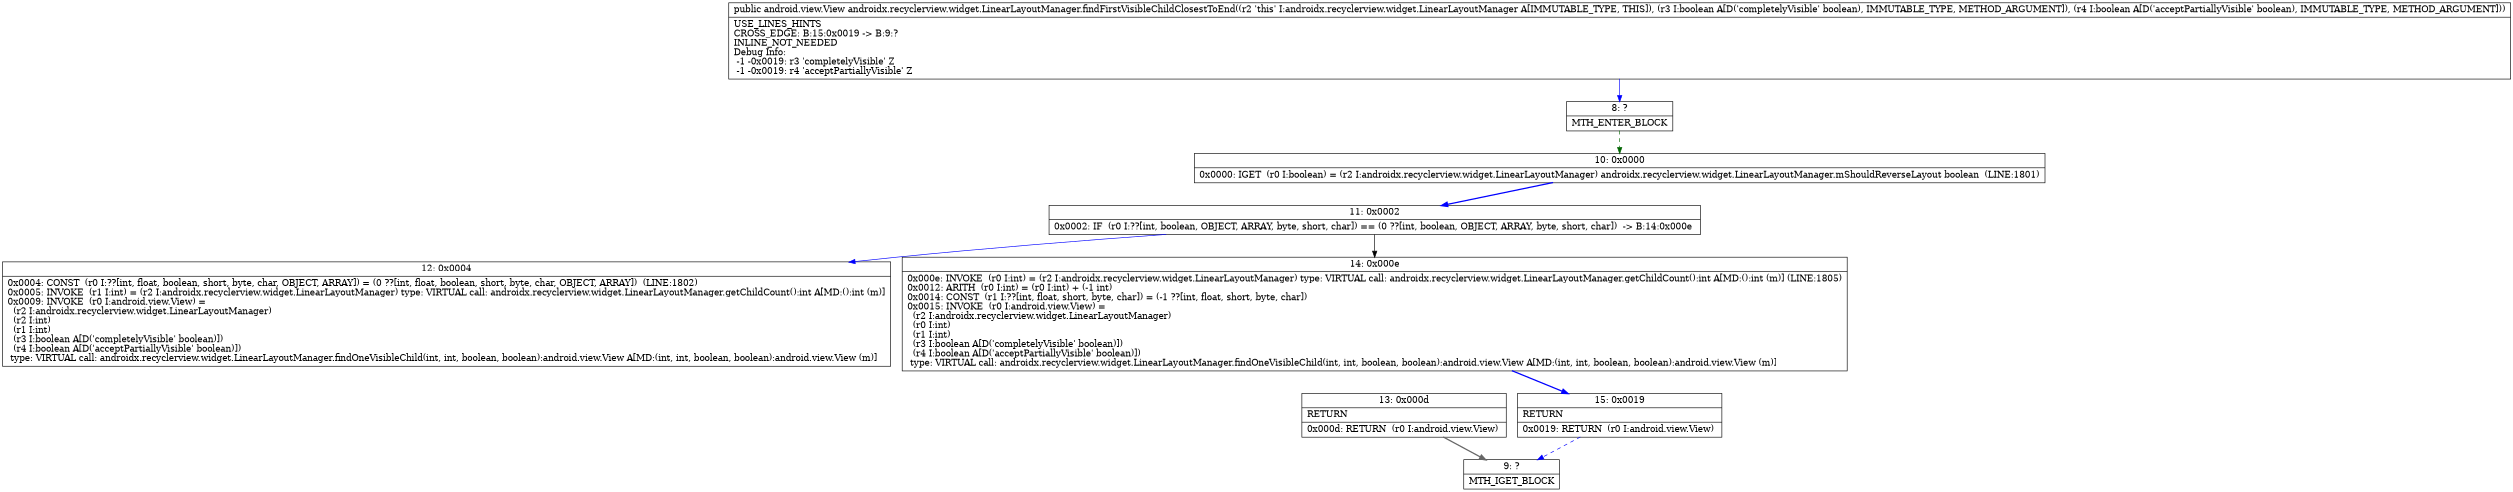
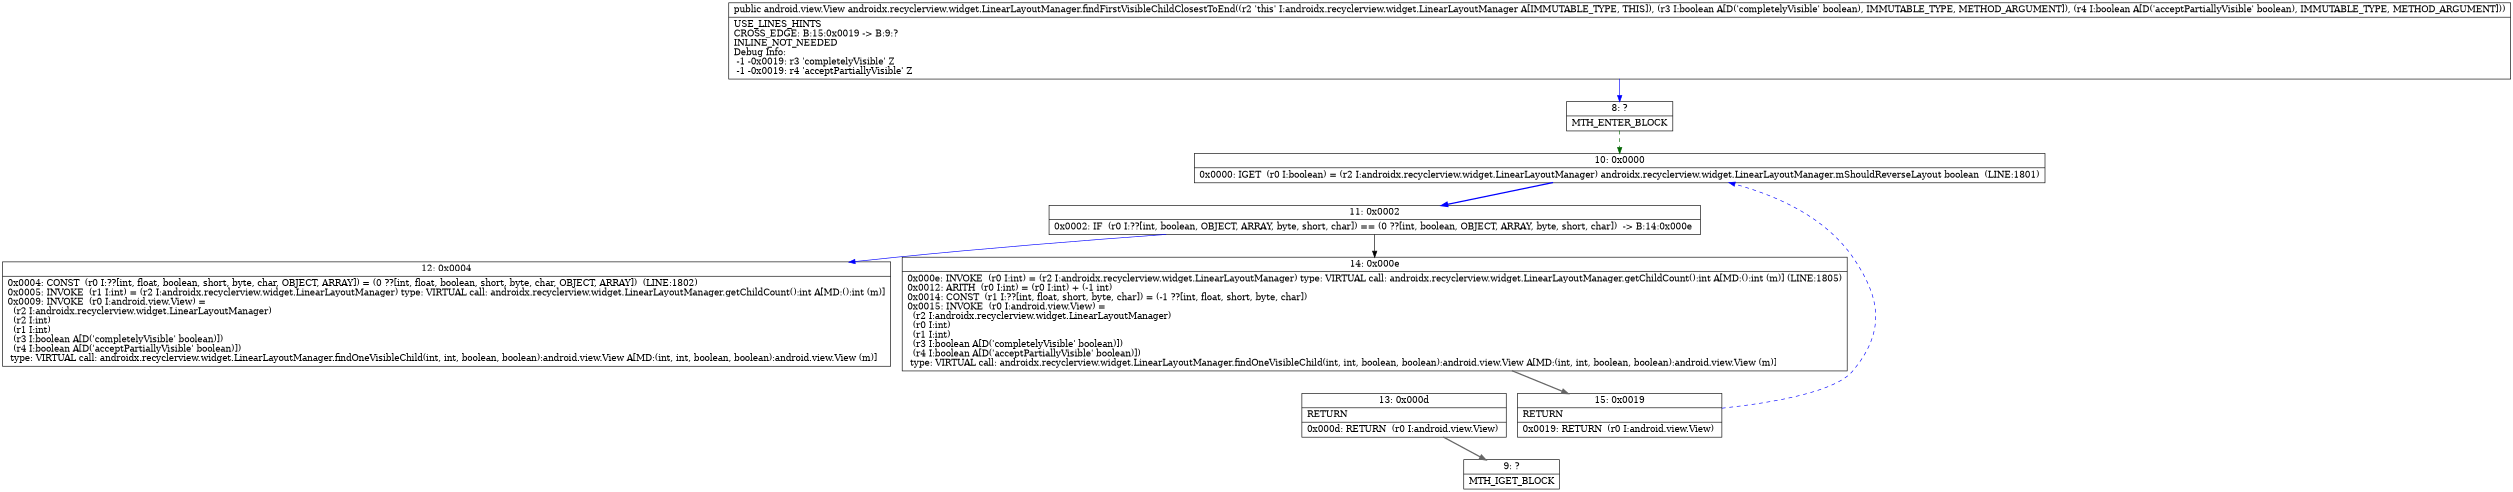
(1537, 381) -> (1537, 381)
(1562, 447) -> (1875, 313)
